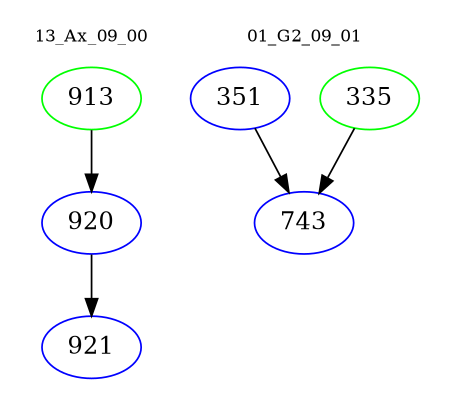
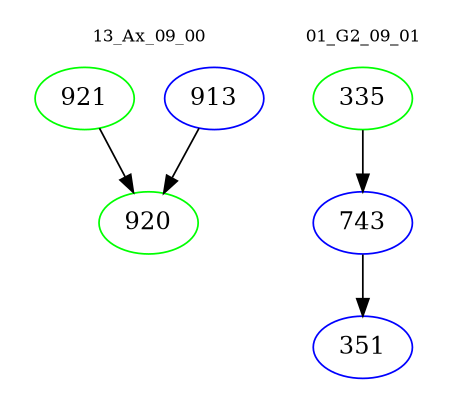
(92, 98) -> (214, 98)
(268, 153) -> (363, 277)
(92, 223) -> (149, 223)
(92, 277) -> (112, 153)
(92, 347) -> (85, 98)
